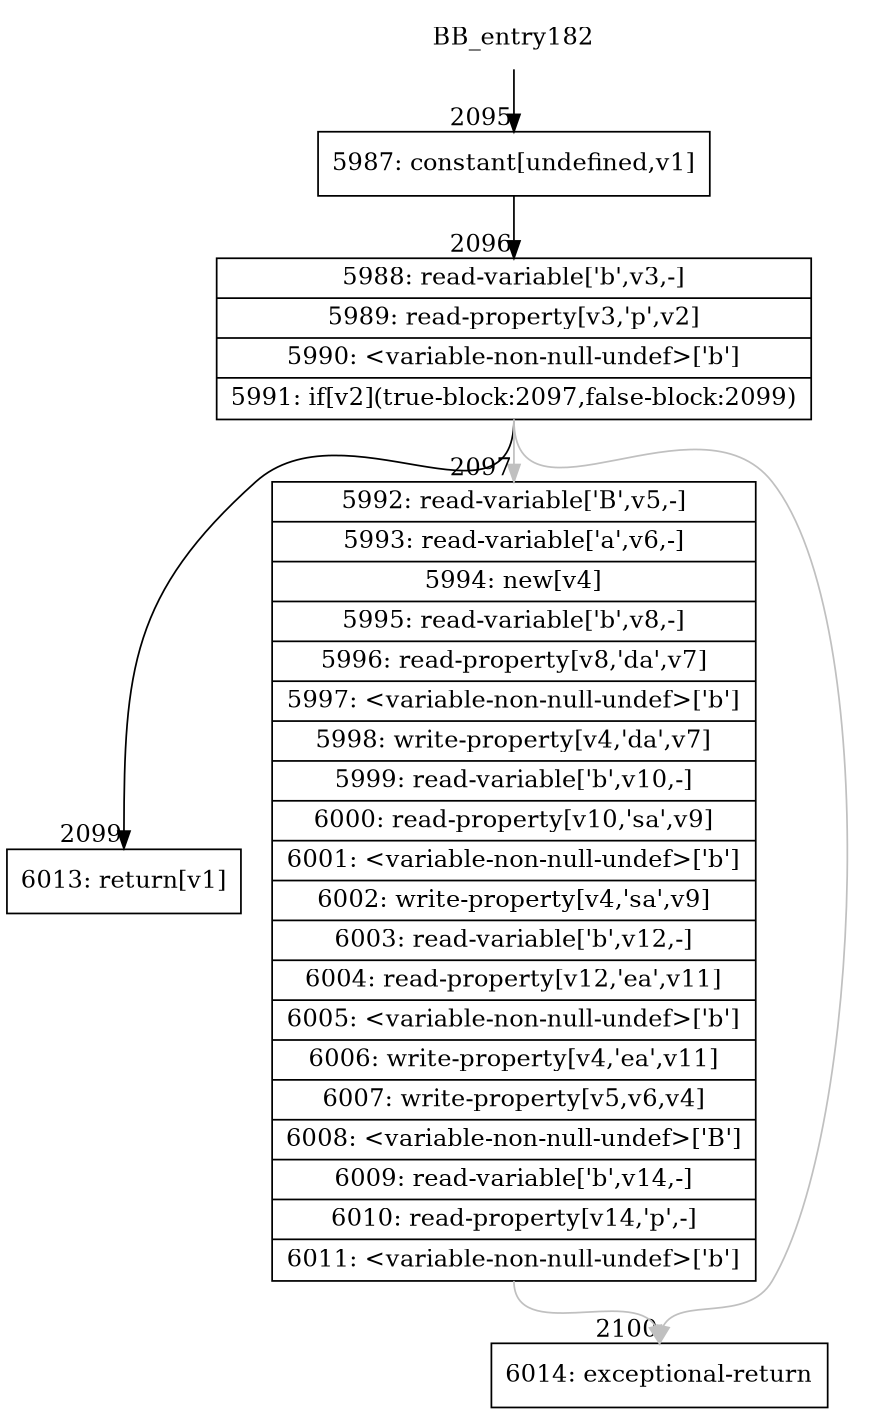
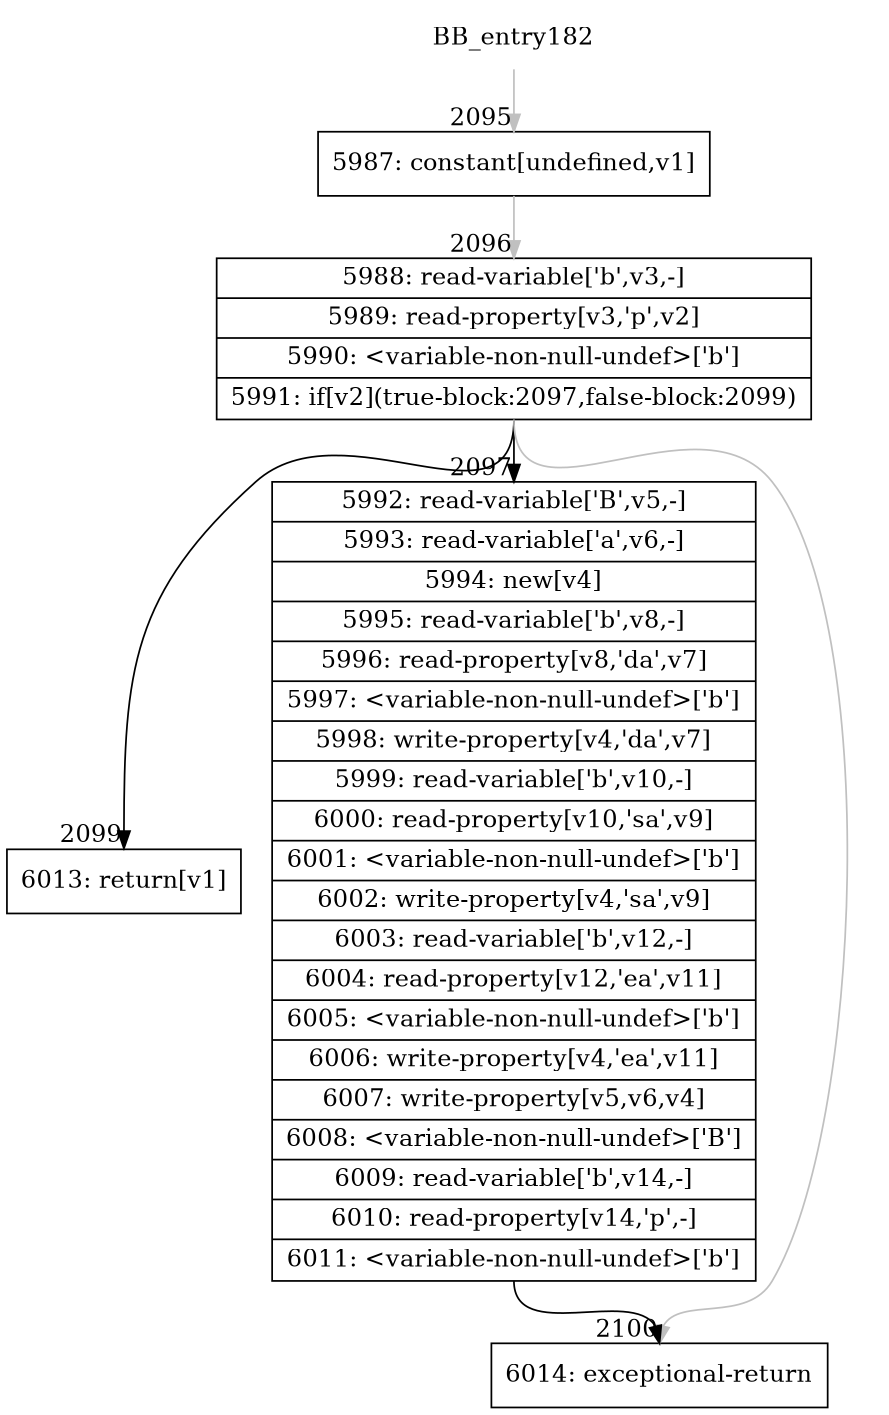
(514, 92) -> (514, 92)
(514, 218) -> (514, 218)
(514, 442) -> (514, 442)
(578, 1313) -> (578, 1313)
